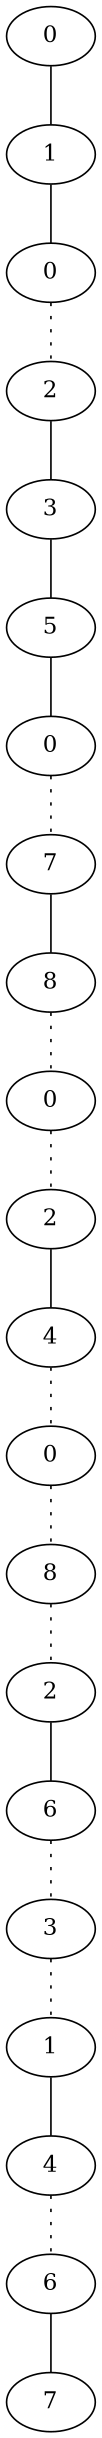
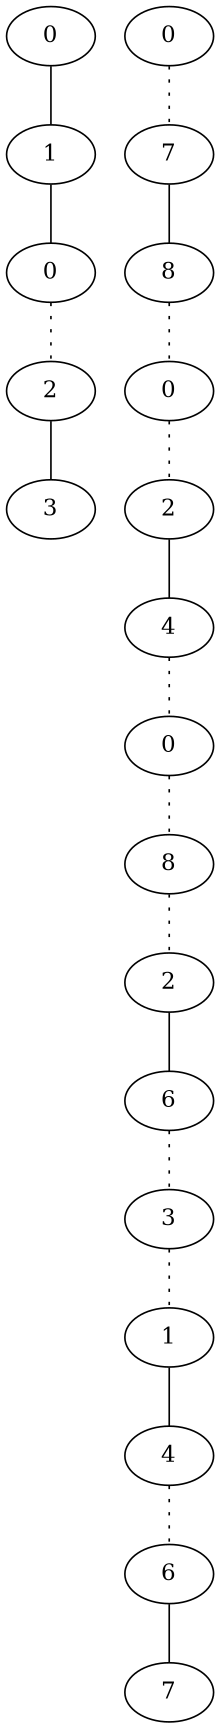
(51, 628) -> none
